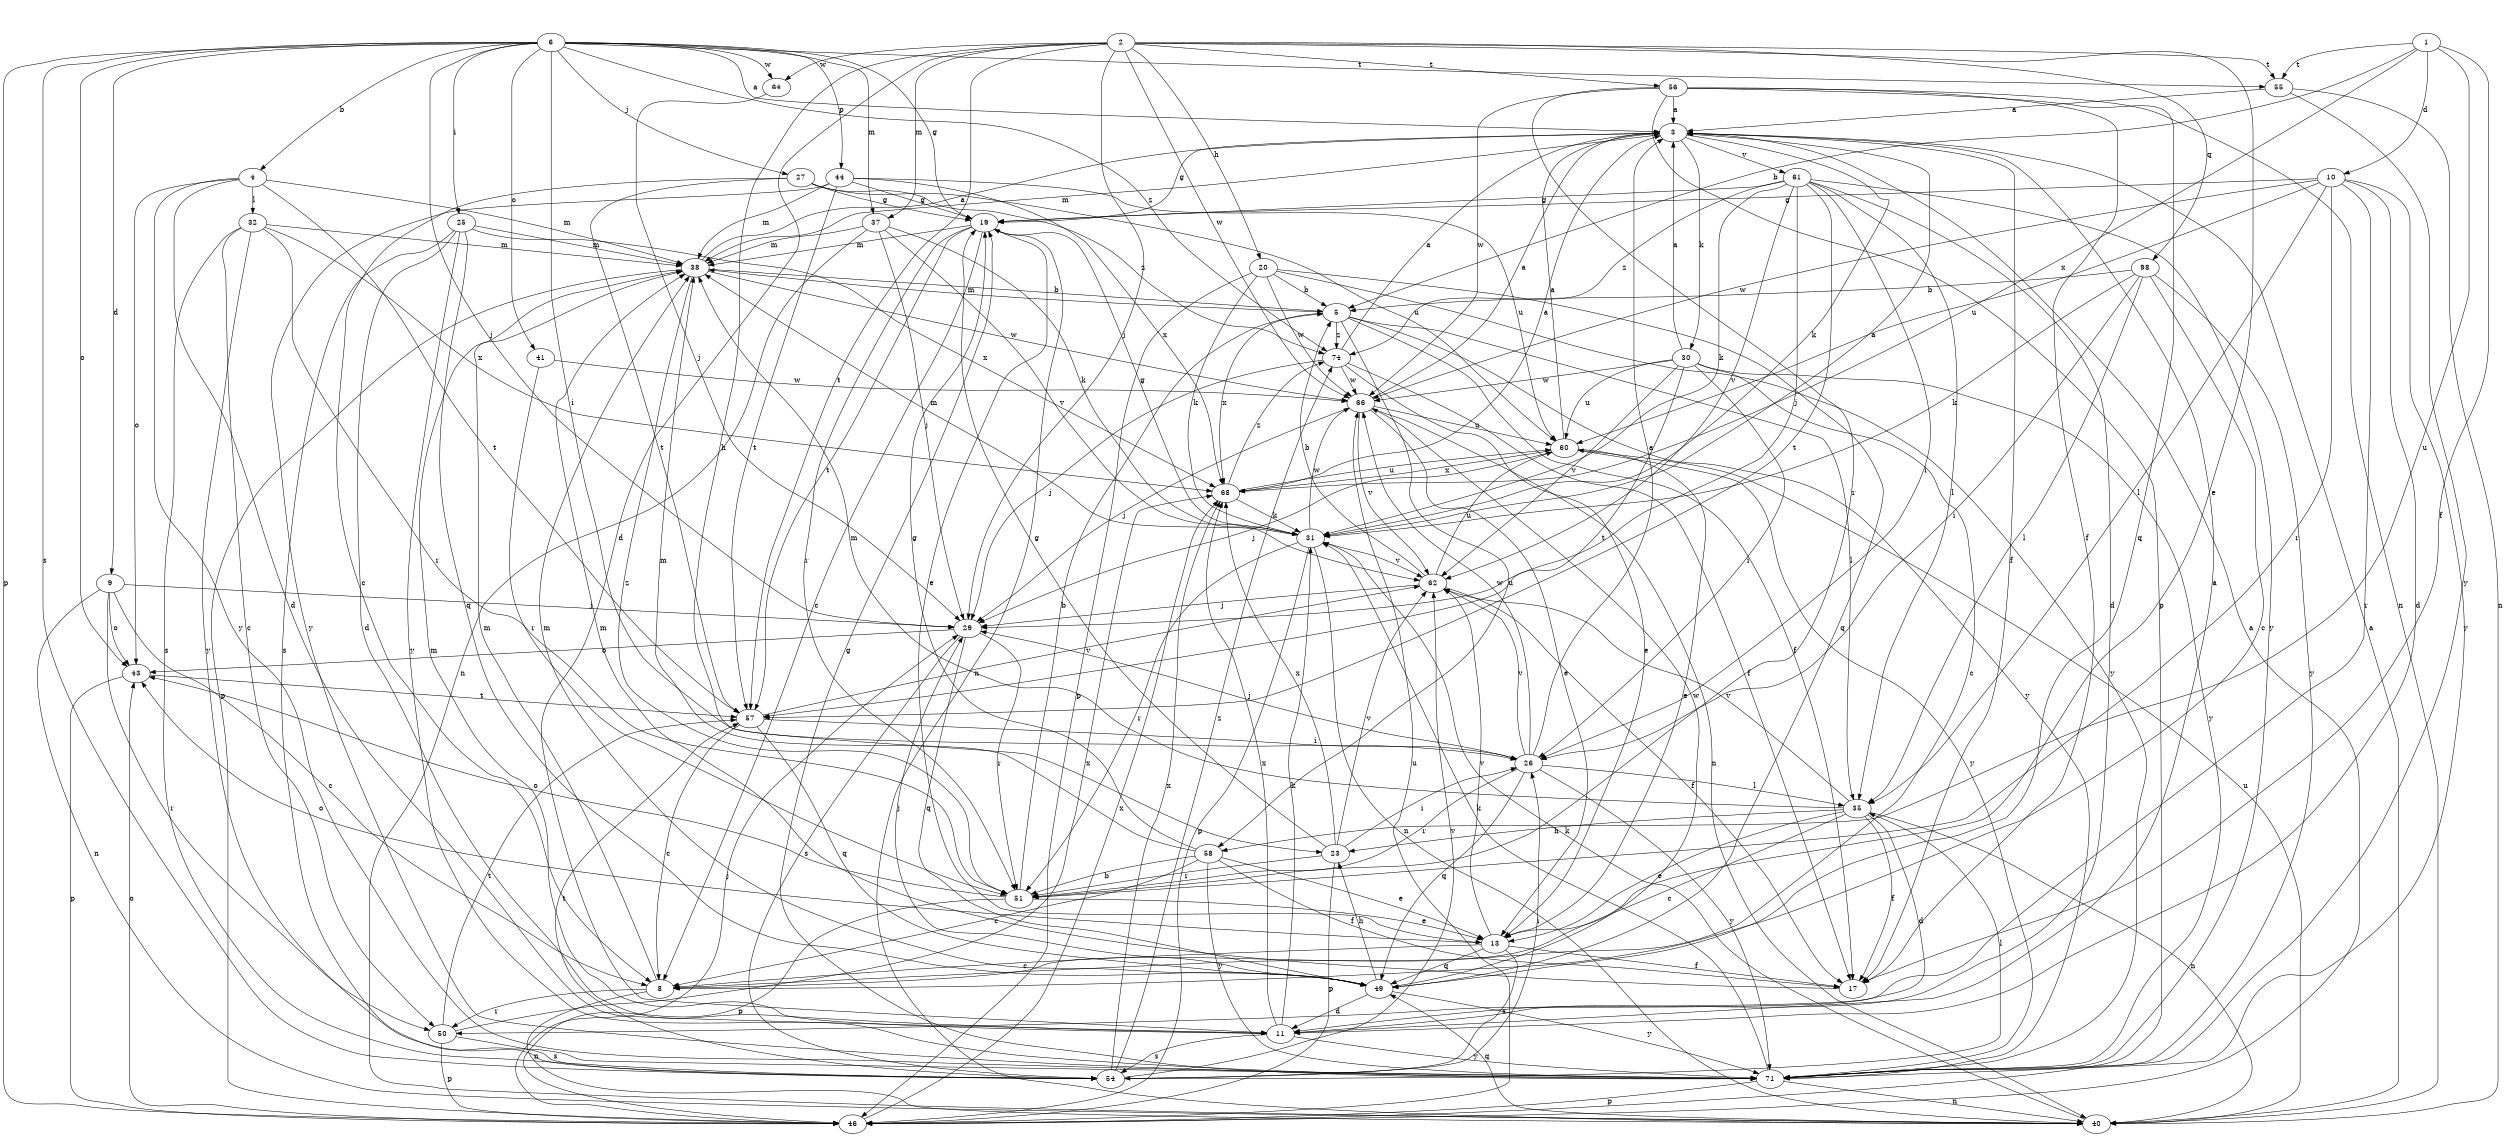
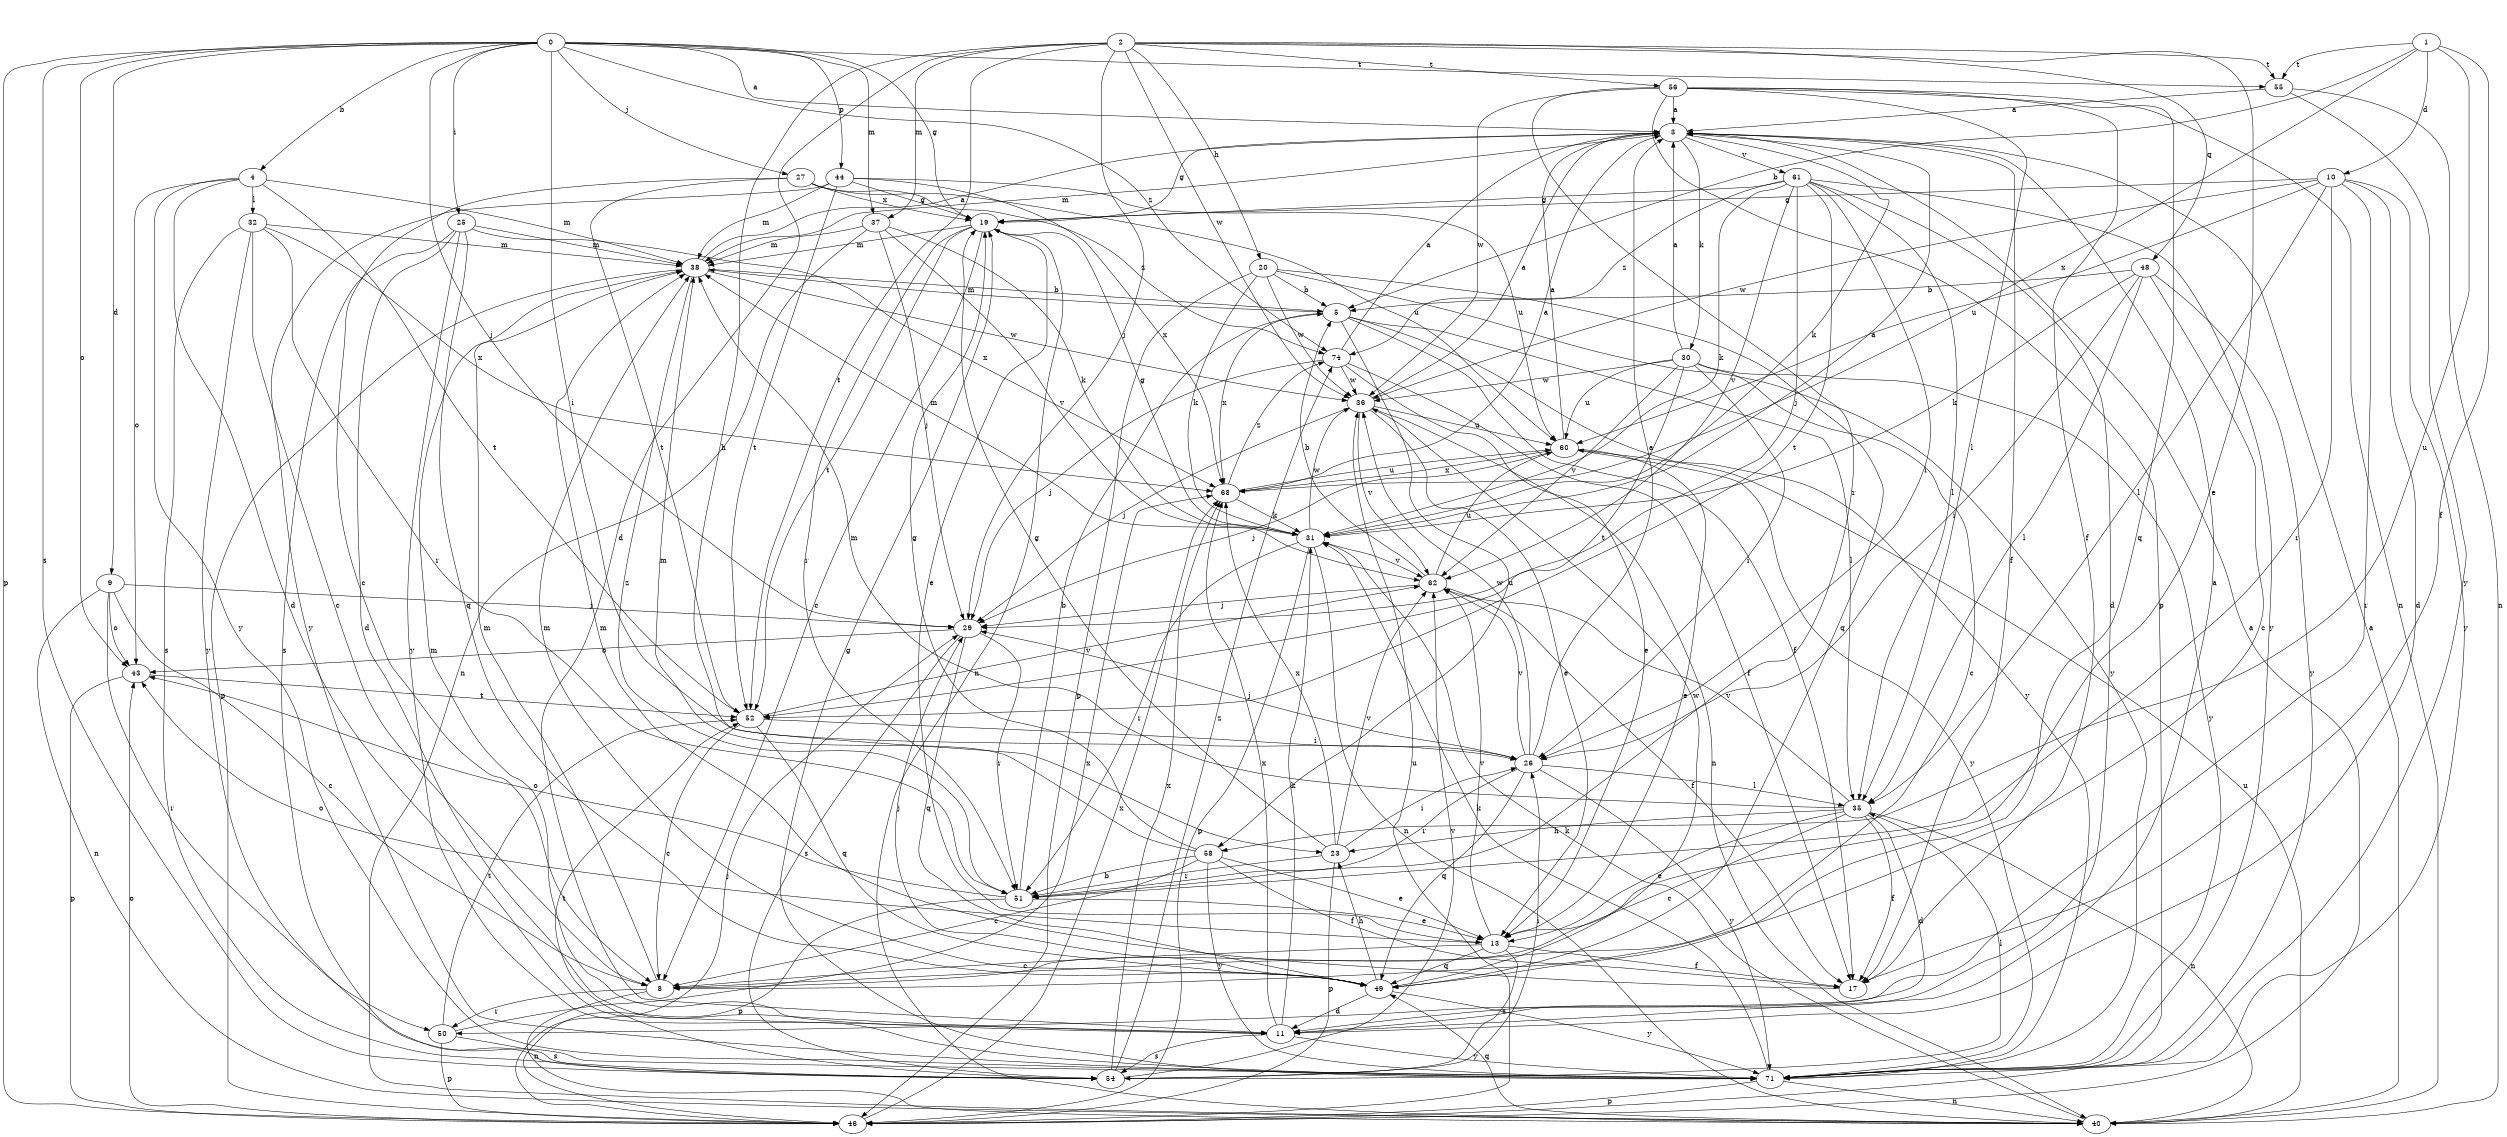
(551, 42) -> (551, 42)
(777, 88) -> none
(885, 200) -> (885, 200)
(2145, 268) -> (2145, 268)
none -> (1998, 308)
(1337, 333) -> none
(541, 358) -> none
(1361, 403) -> (1361, 403)
(246, 626) -> (345, 638)
(750, 719) -> (750, 719)
